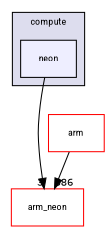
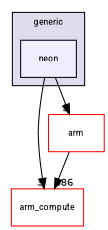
(49, 22) -> (49, 22)
none -> (61, 92)
(47, 207) -> (47, 207)
